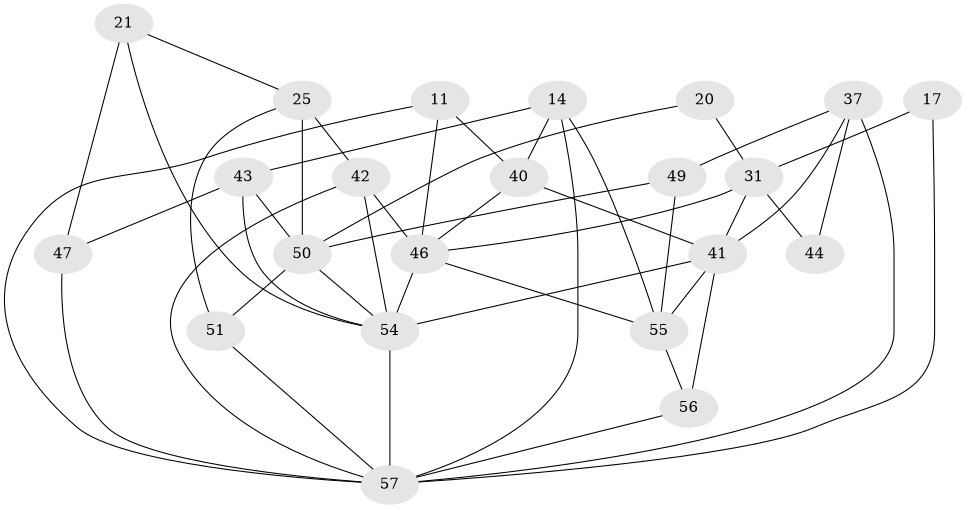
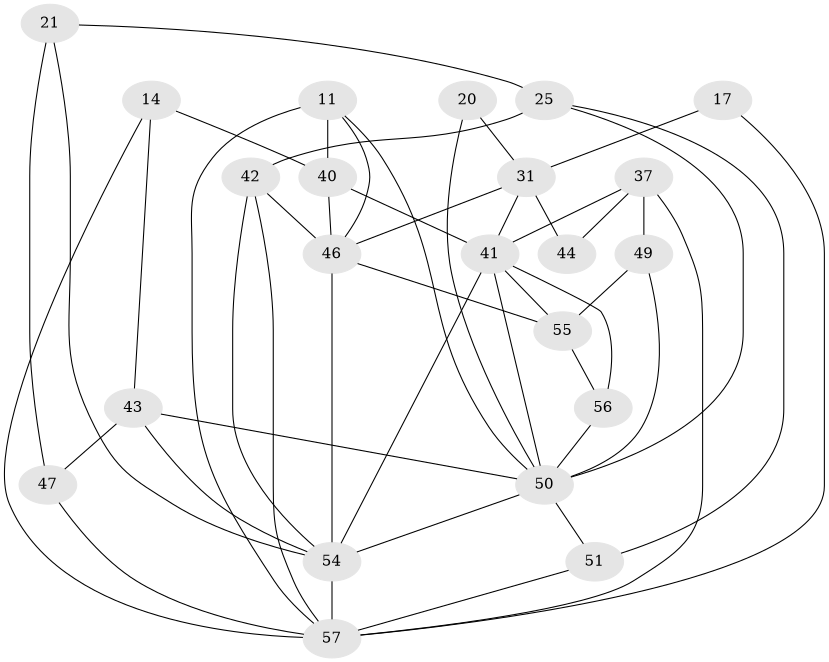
(615, 208) -> none
none -> (437, 303)
none -> (517, 370)
(539, 446) -> (574, 446)
